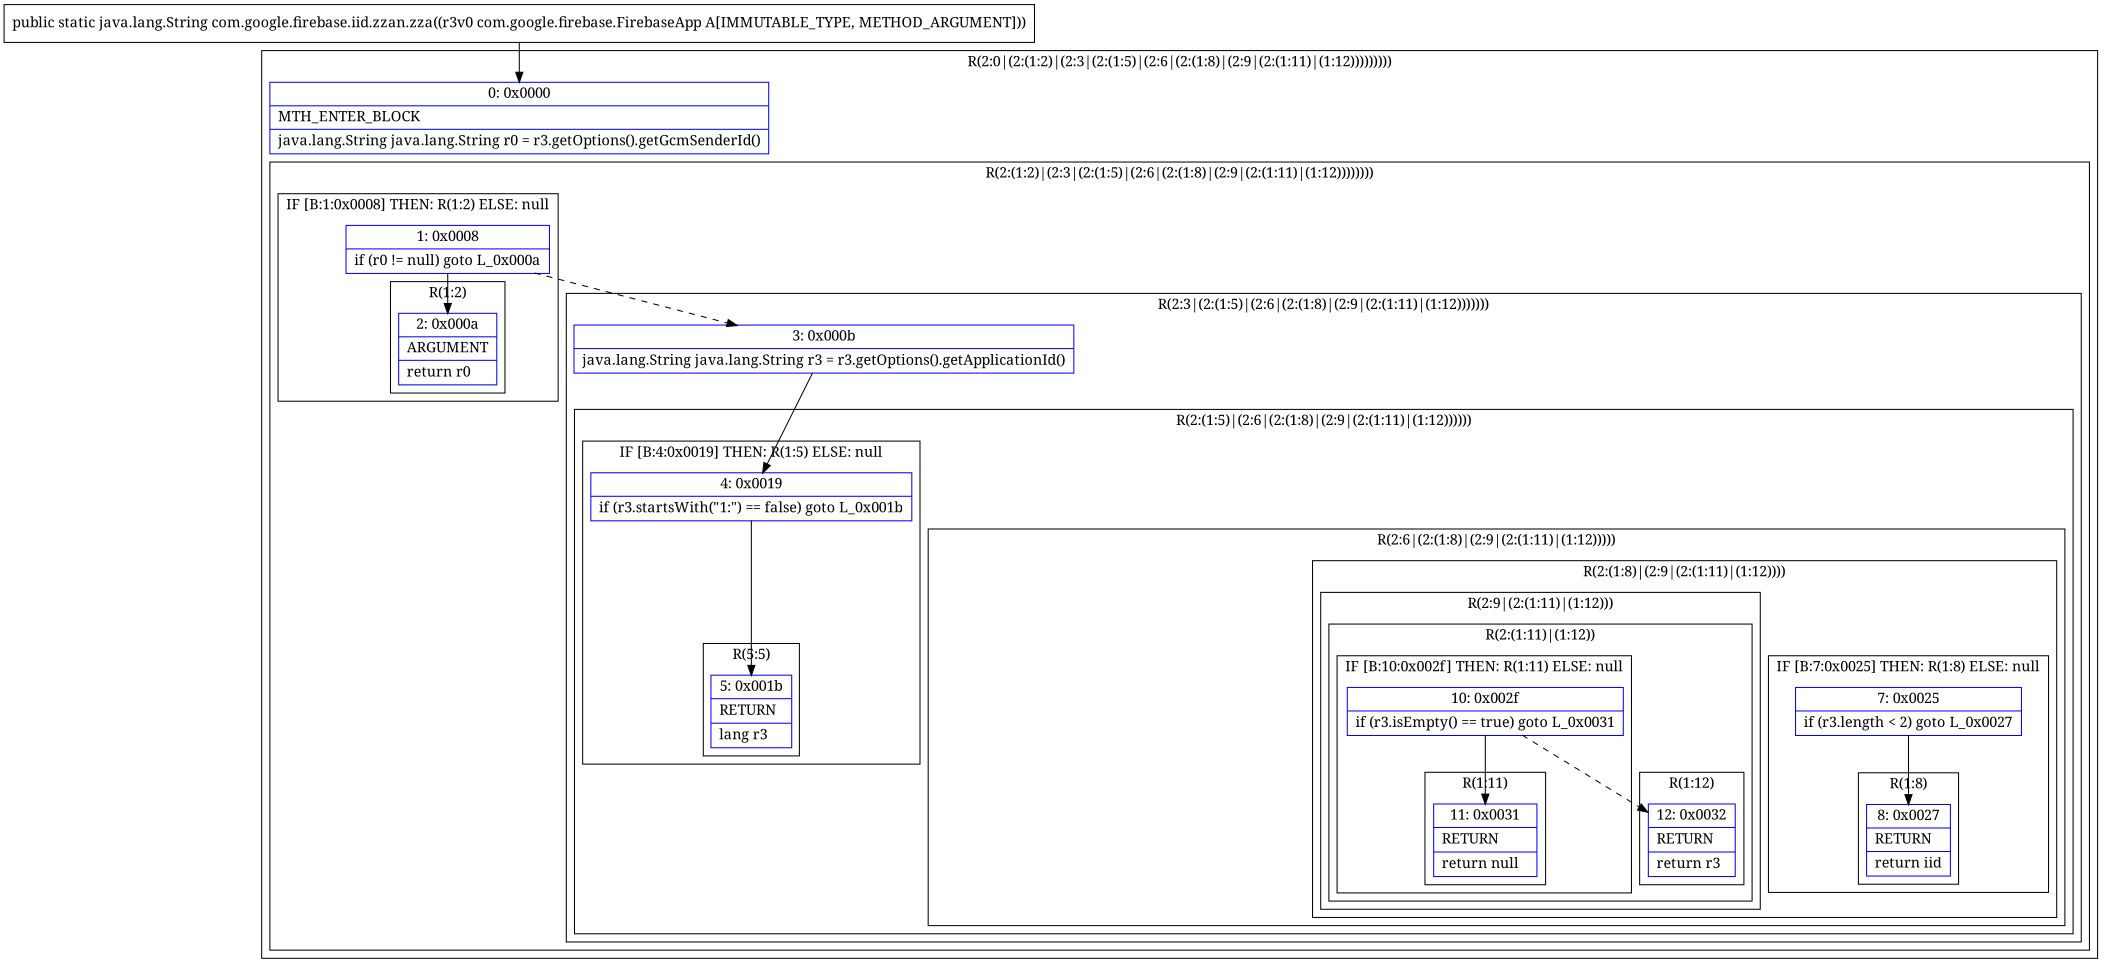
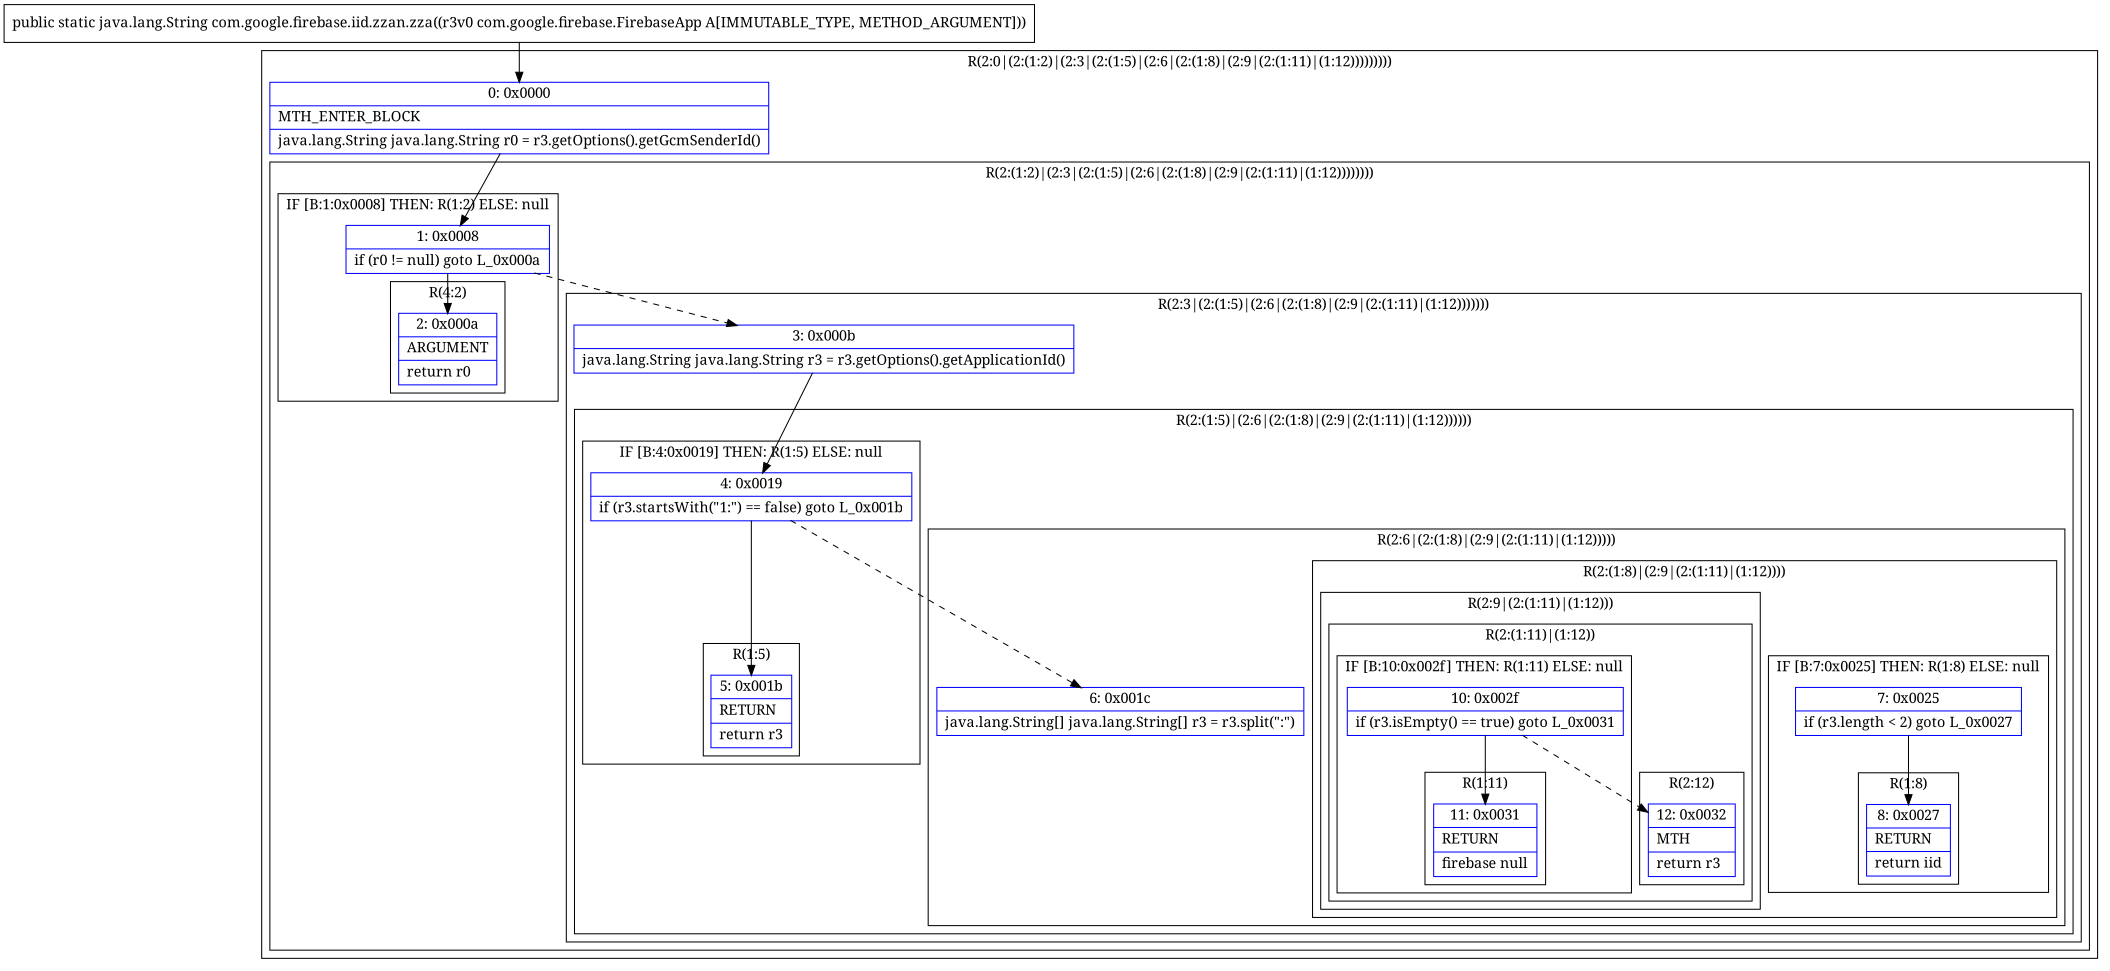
none -> (483, 185)
(448, 293) -> (448, 293)
(751, 655) -> (751, 655)
none -> (1120, 711)
(744, 735) -> (751, 735)
(1692, 784) -> (1692, 784)
(1685, 839) -> (1674, 839)
(1481, 864) -> (1485, 864)
